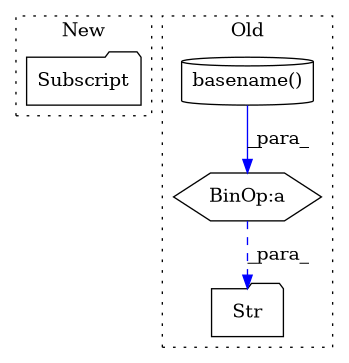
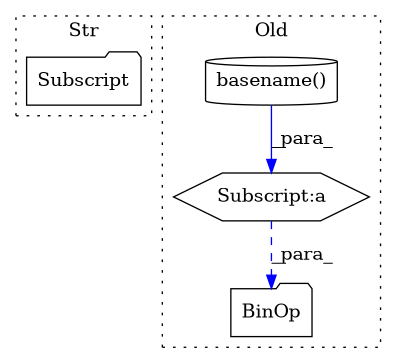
(84, 31) -> (84, 31)
(247, 197) -> (271, 197)
(247, 313) -> (271, 313)
